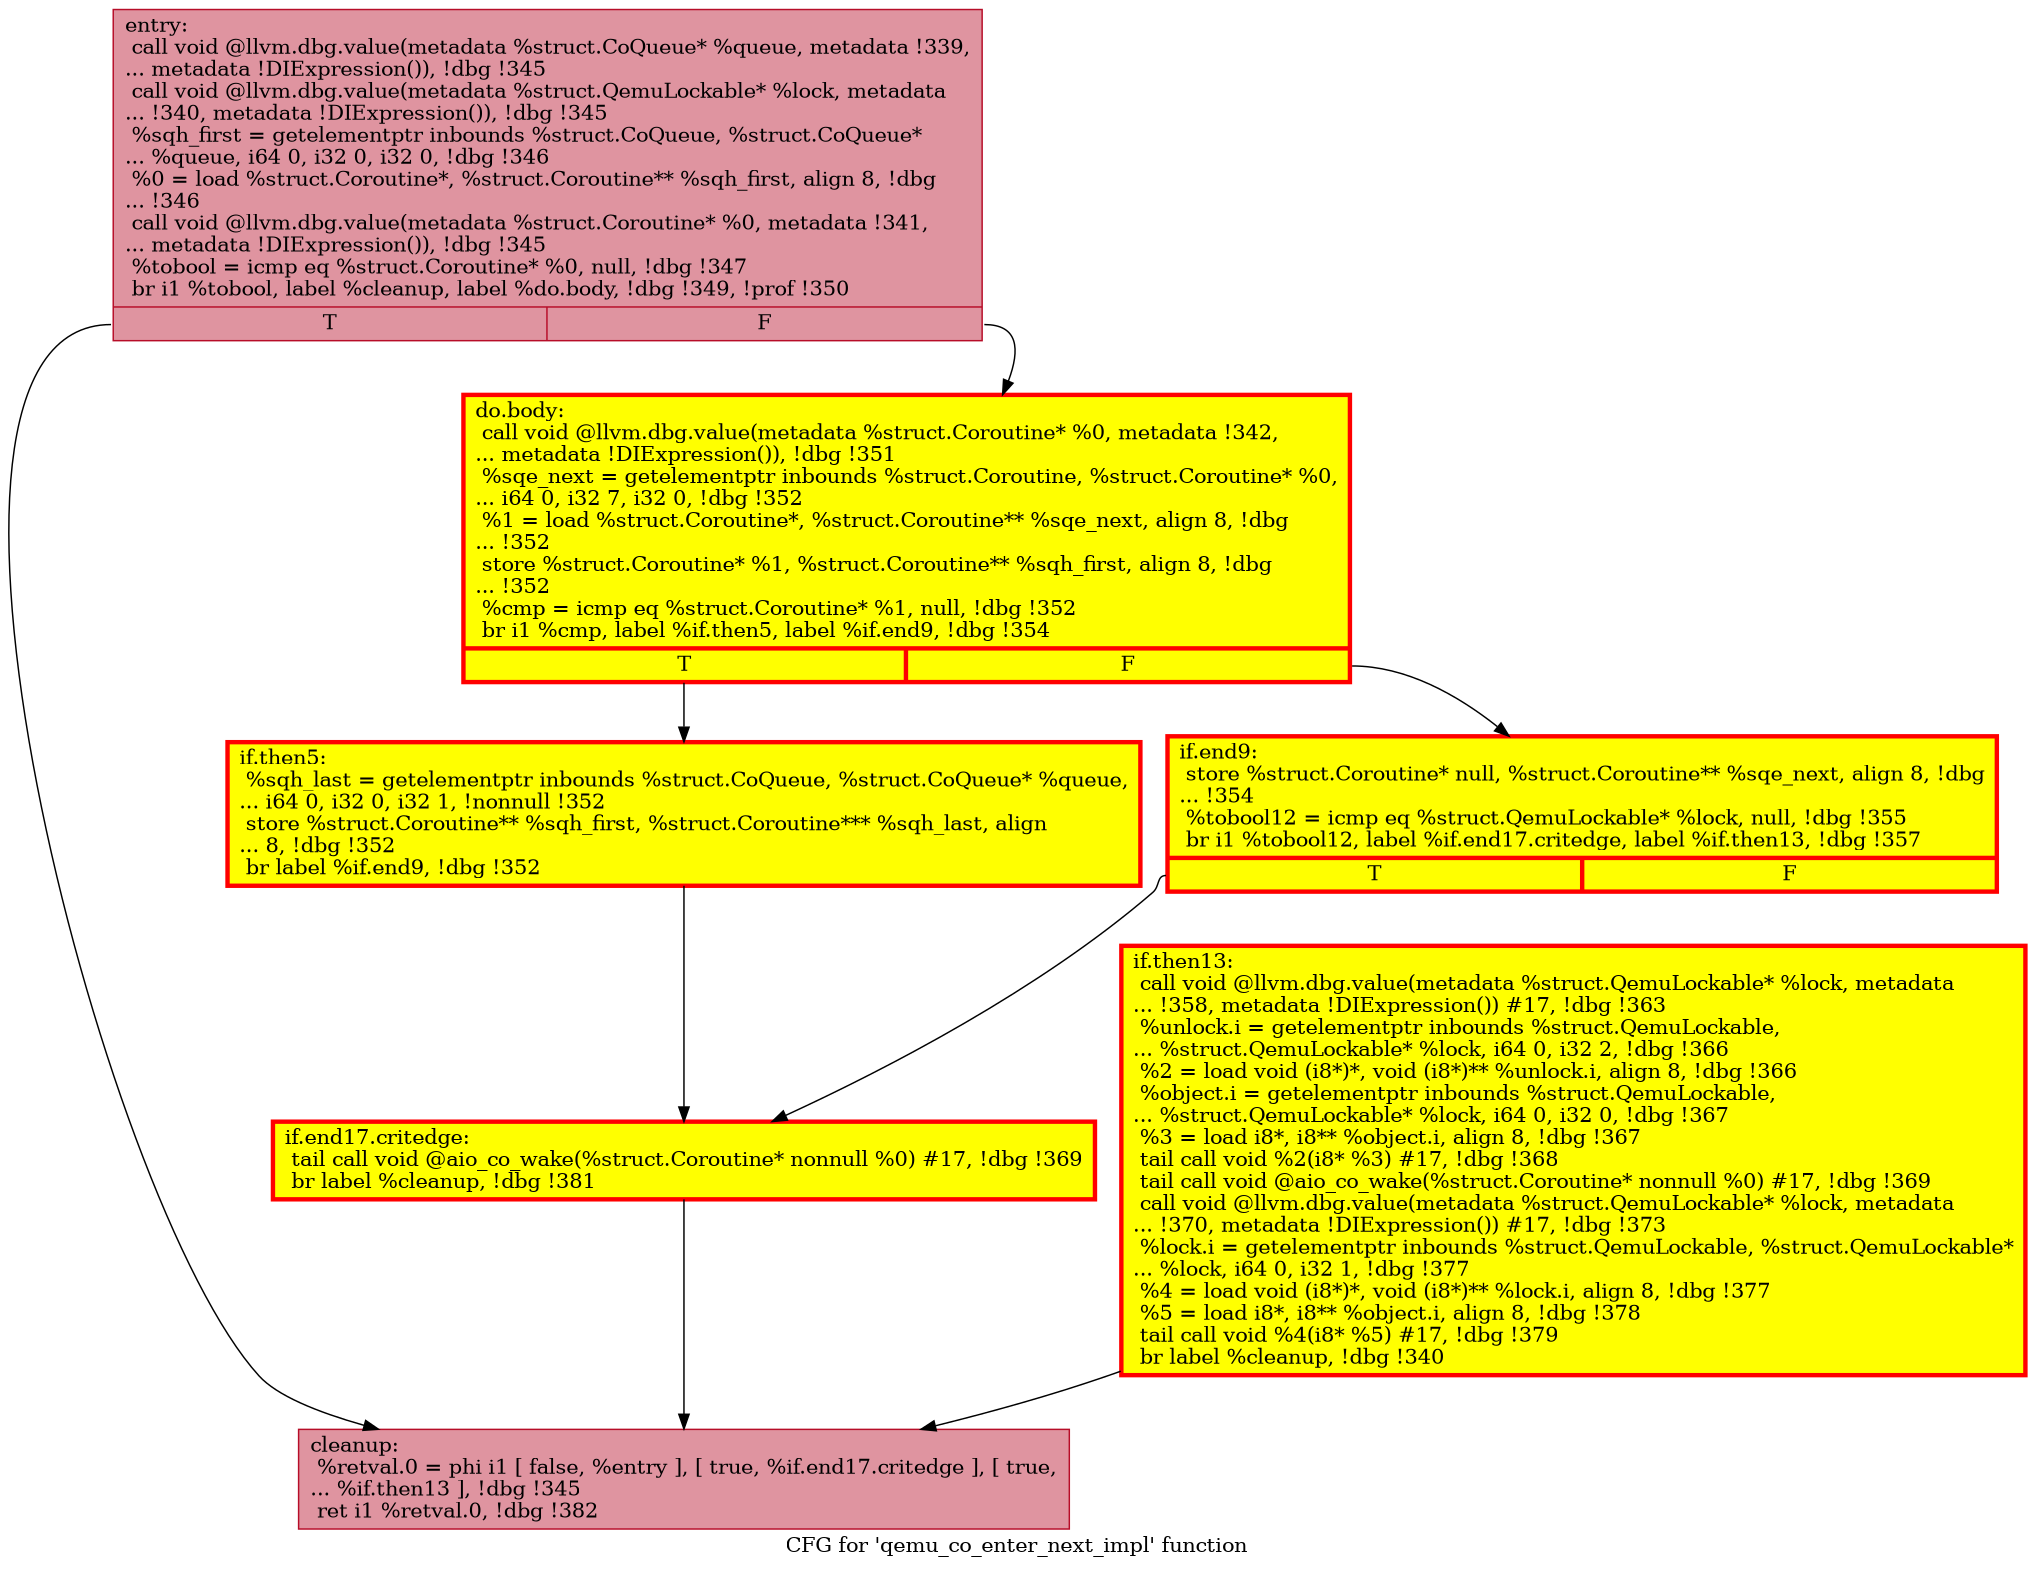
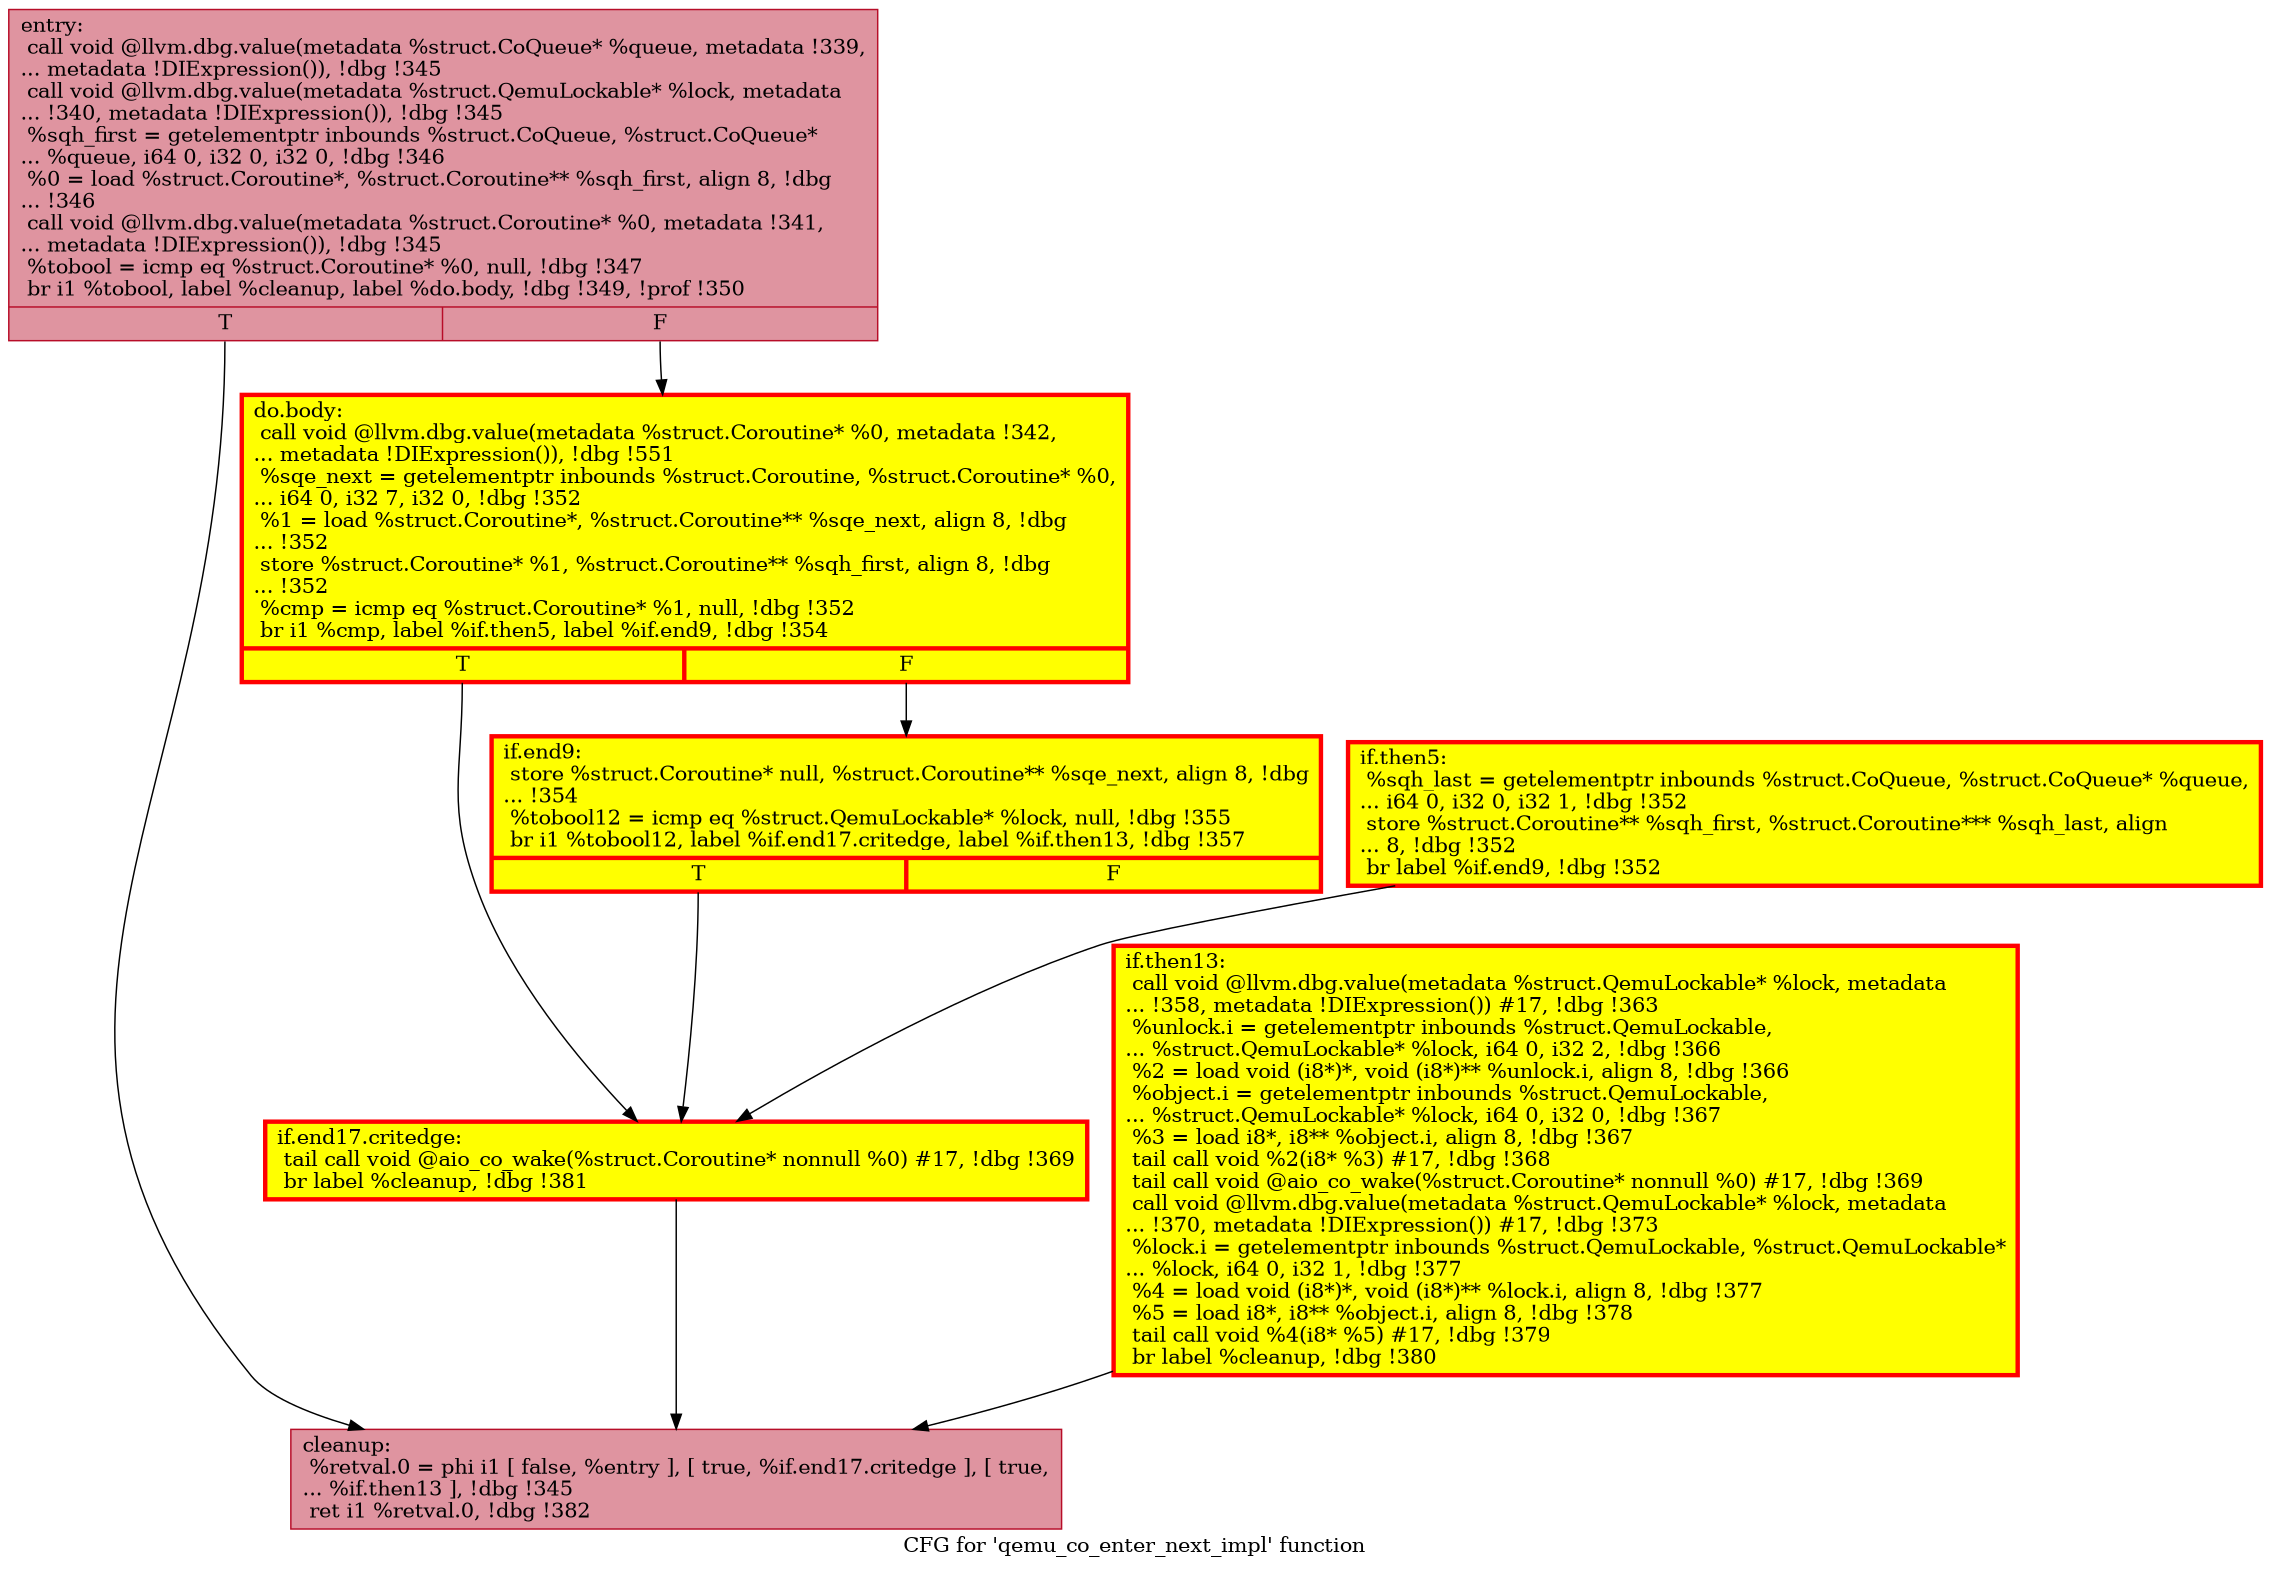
(686, 455) -> (464, 455)
(684, 705) -> (489, 917)
(422, 802) -> (1524, 802)
(1289, 1358) -> (1281, 1358)
